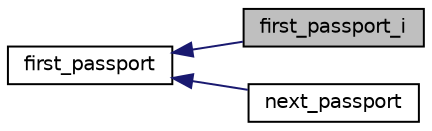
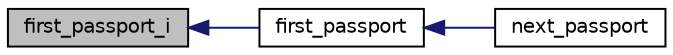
(218, 46) -> (234, 28)
